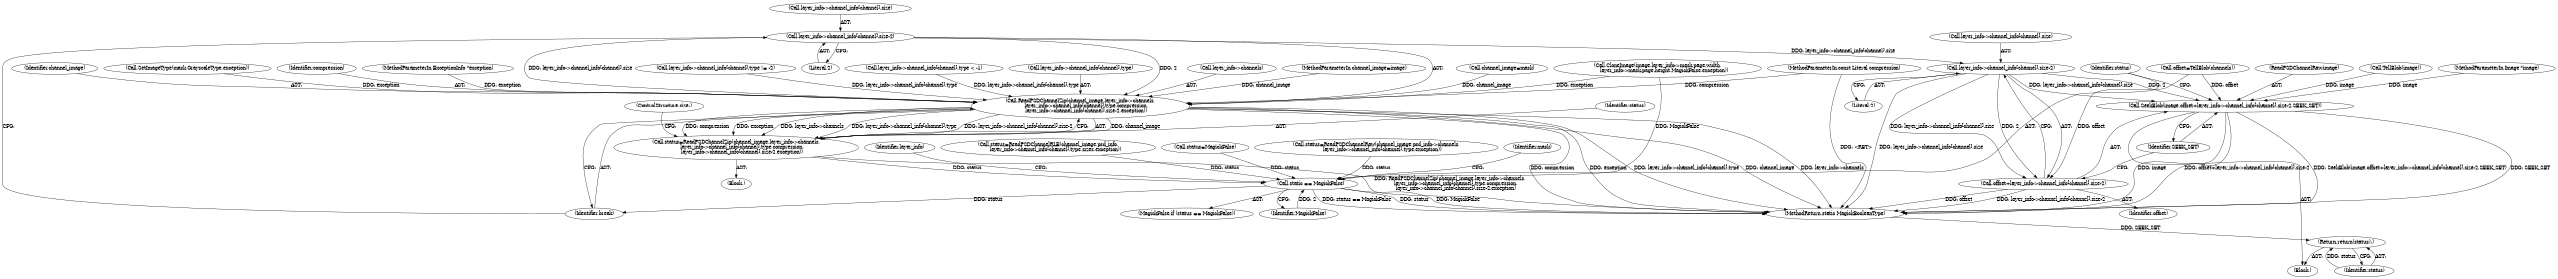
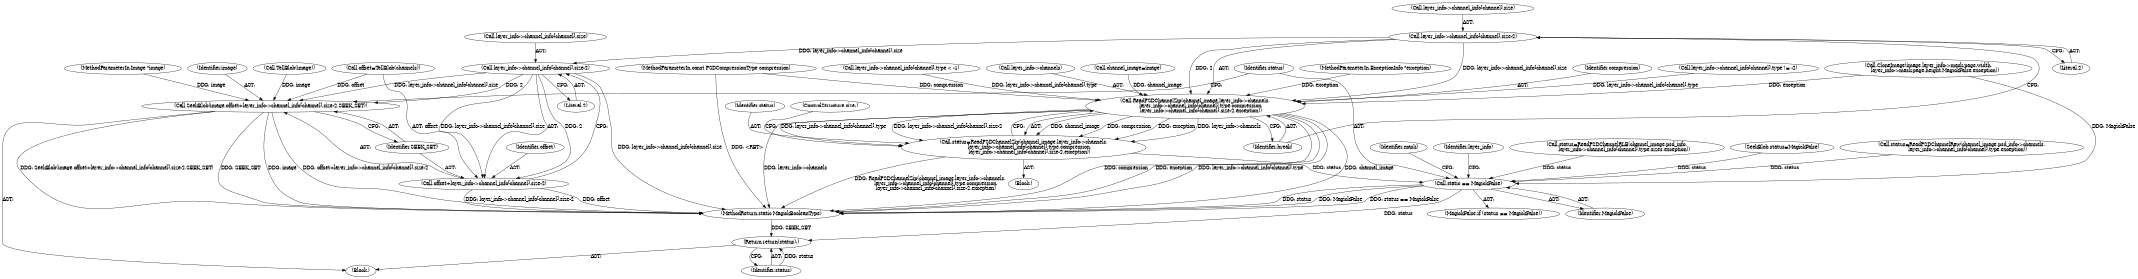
(55, 68) -> none
(187, 68) -> none
(1081, 68) -> none
(1354, 68) -> (1128, 68)
(1502, 68) -> none
(1844, 68) -> (716, 68)
(2304, 68) -> (217, 68)
(2091, 127) -> (425, 127)
(1205, 148) -> (1782, 148)
(2124, 168) -> (451, 168)
(2106, 196) -> (511, 165)
(946, 199) -> (1139, 224)
(1285, 200) -> (1555, 200)
(1308, 200) -> (1584, 200)
